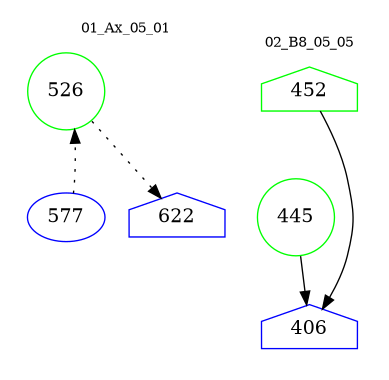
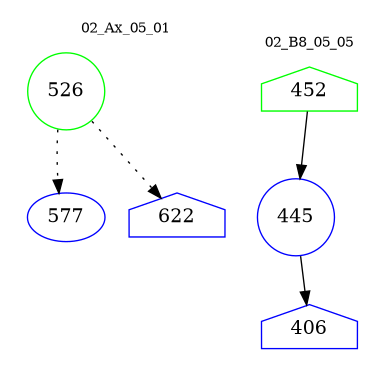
(126, 29) -> (126, 29)
(75, 168) -> (57, 155)
(352, 203) -> (304, 138)
(296, 217) -> (296, 217)
